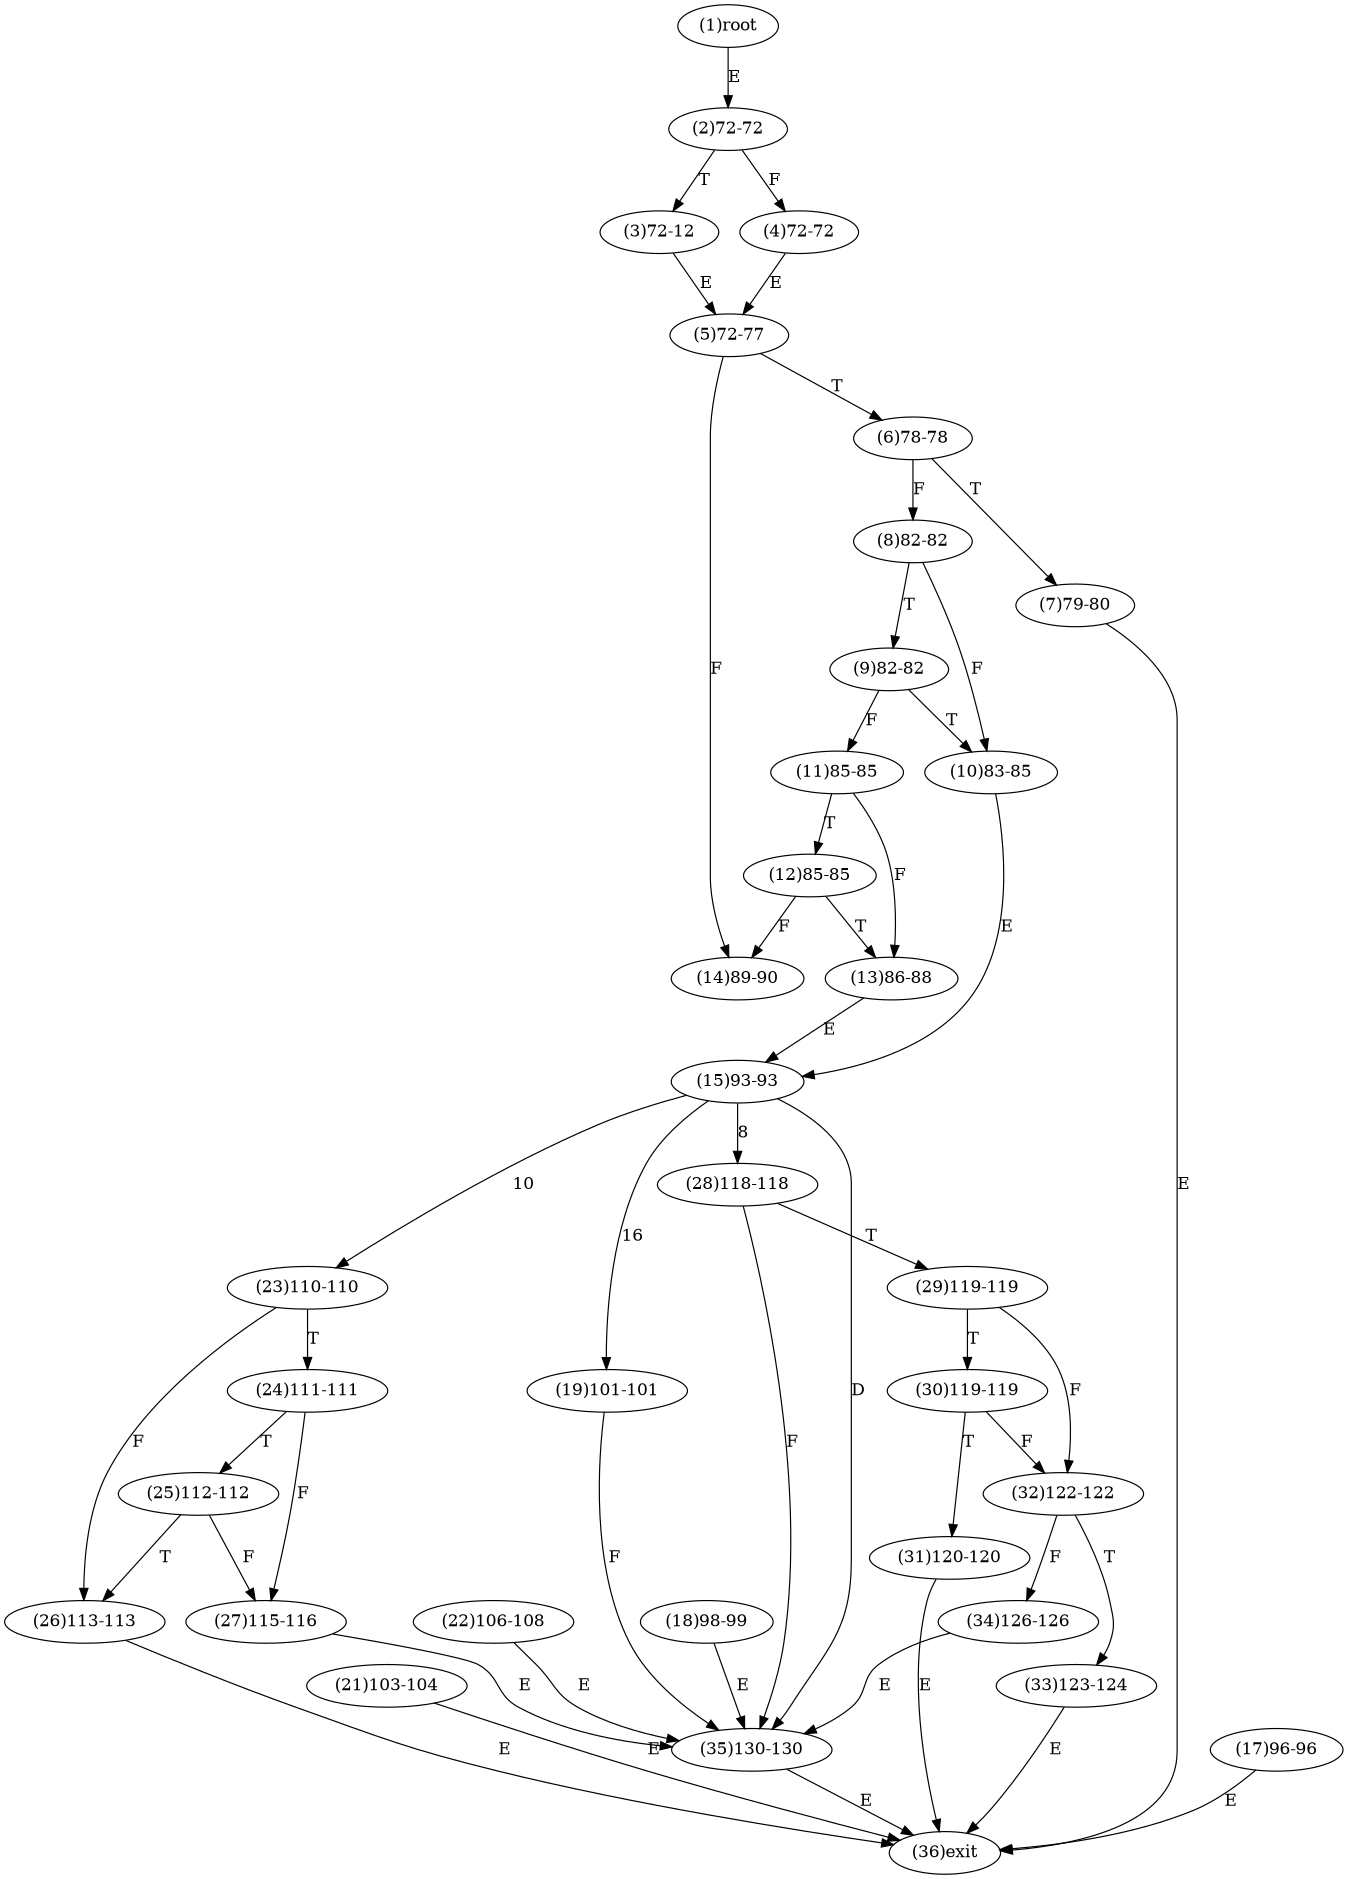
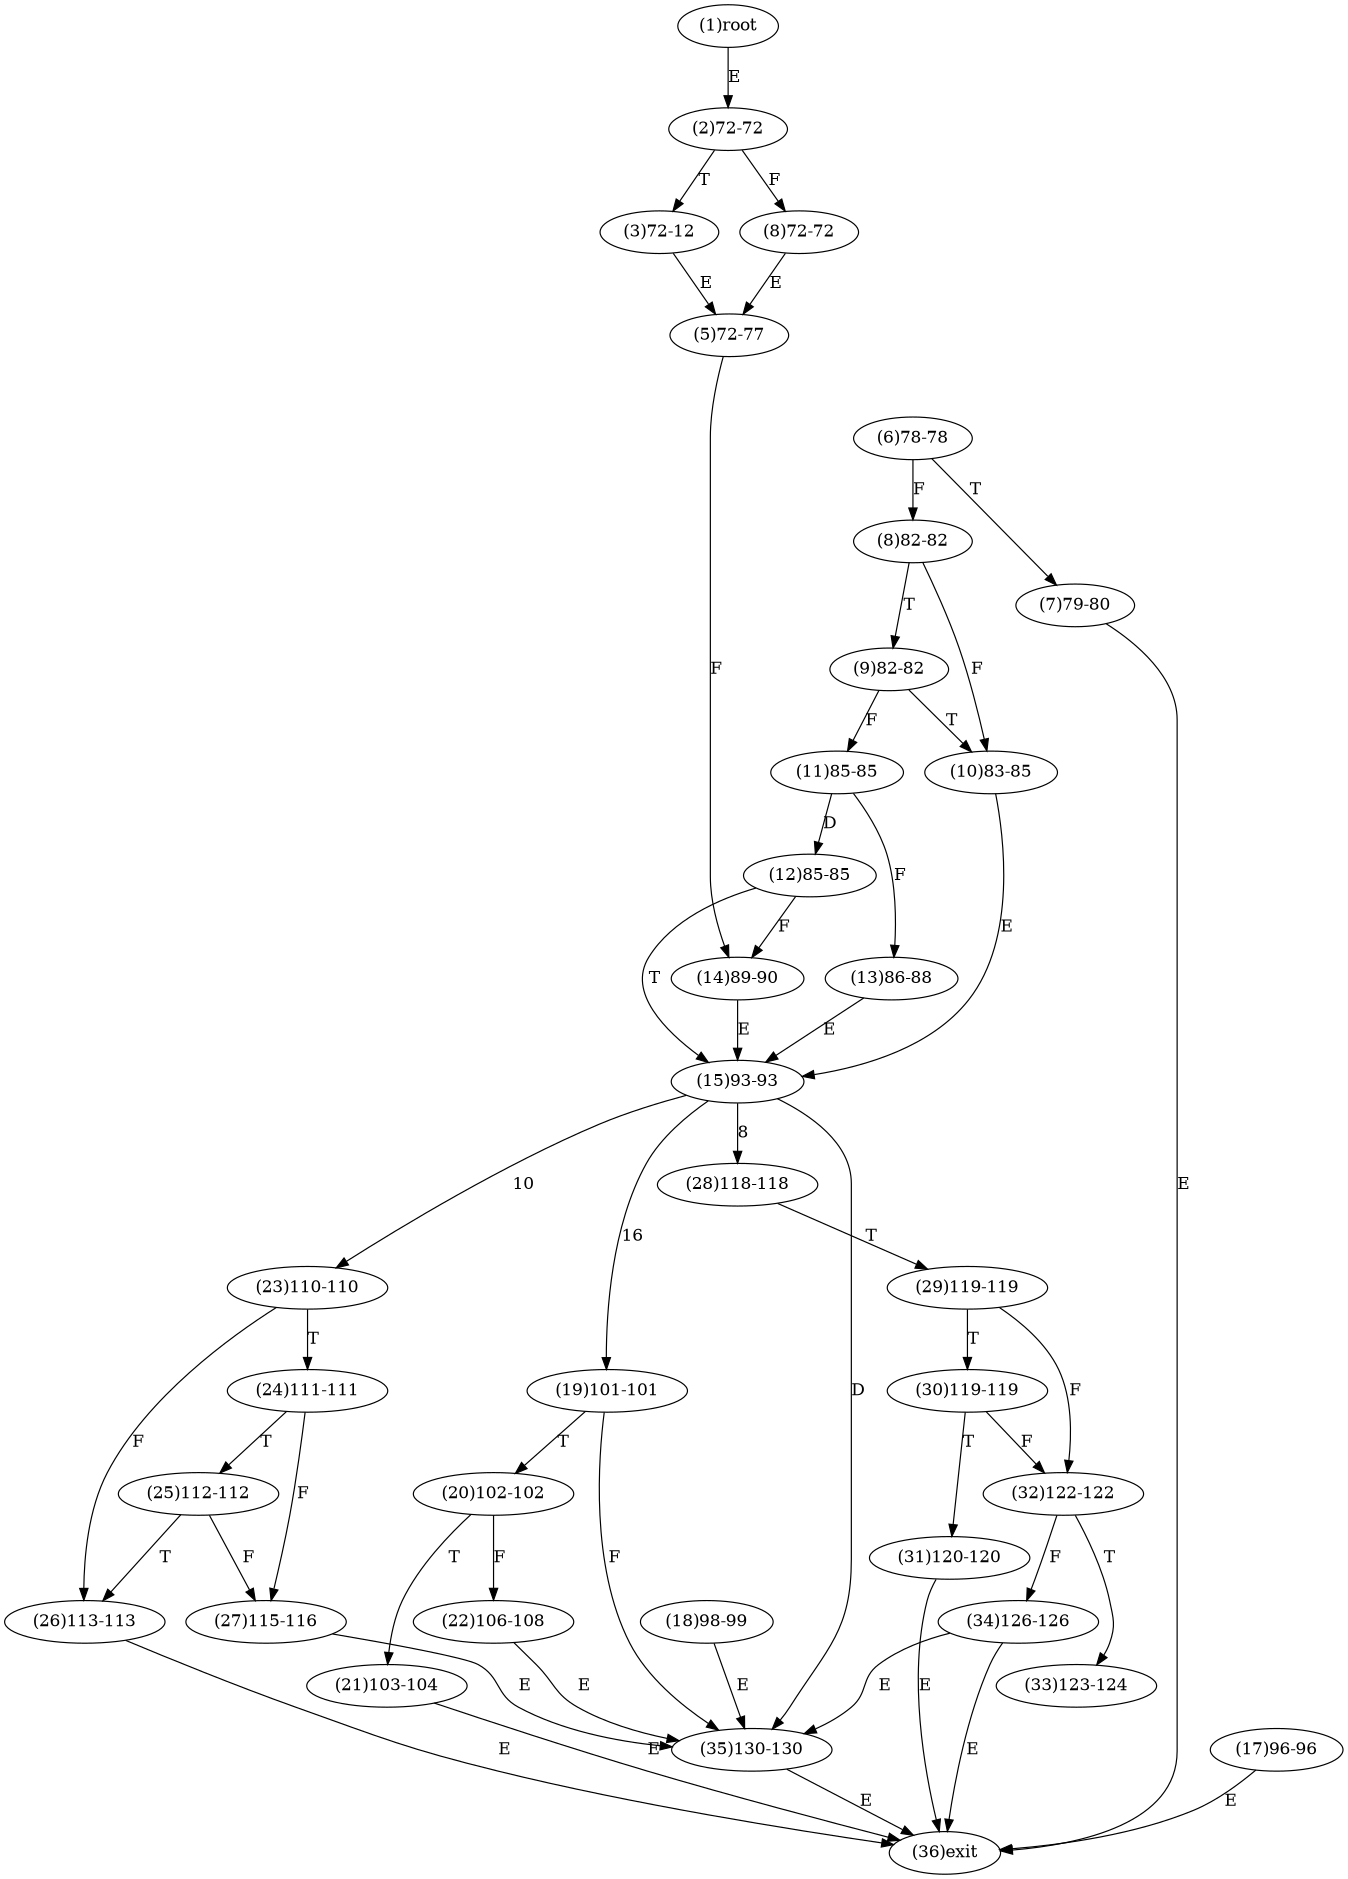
(799, 232) -> (799, 232)
(816, 384) -> none
(830, 824) -> (830, 824)
(847, 922) -> (652, 953)
none -> (738, 1024)
(787, 1461) -> none
none -> (494, 1494)
(1023, 1768) -> (968, 1728)
